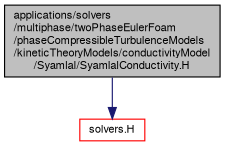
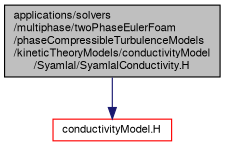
(112, 130) -> (112, 130)
